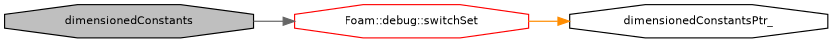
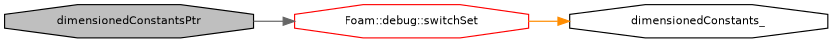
(129, 21) -> (129, 21)
(699, 21) -> (699, 21)
